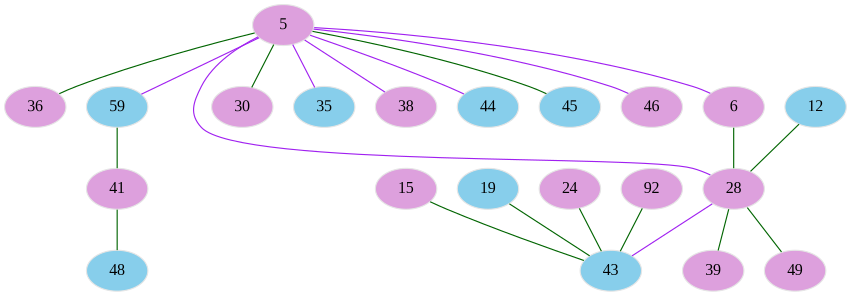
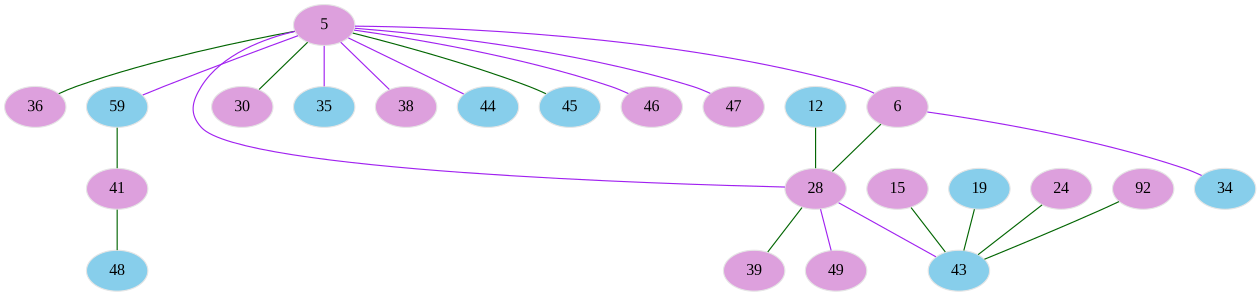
none -> (734, 107)
none -> (1225, 189)
(764, 230) -> (826, 230)
